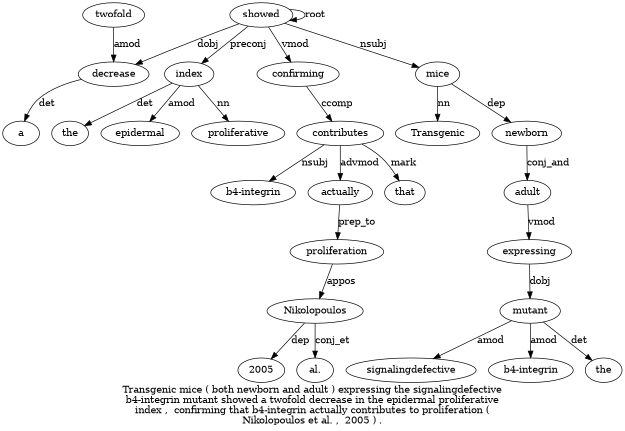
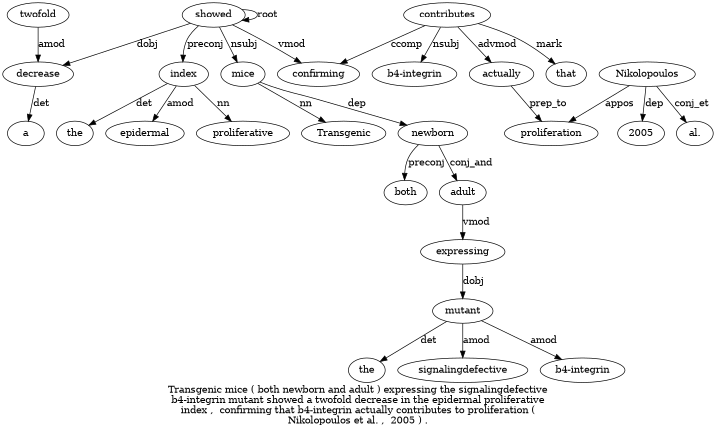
(317, 101) -> (386, 43)
none -> (406, 193)
(327, 278) -> (602, 102)
